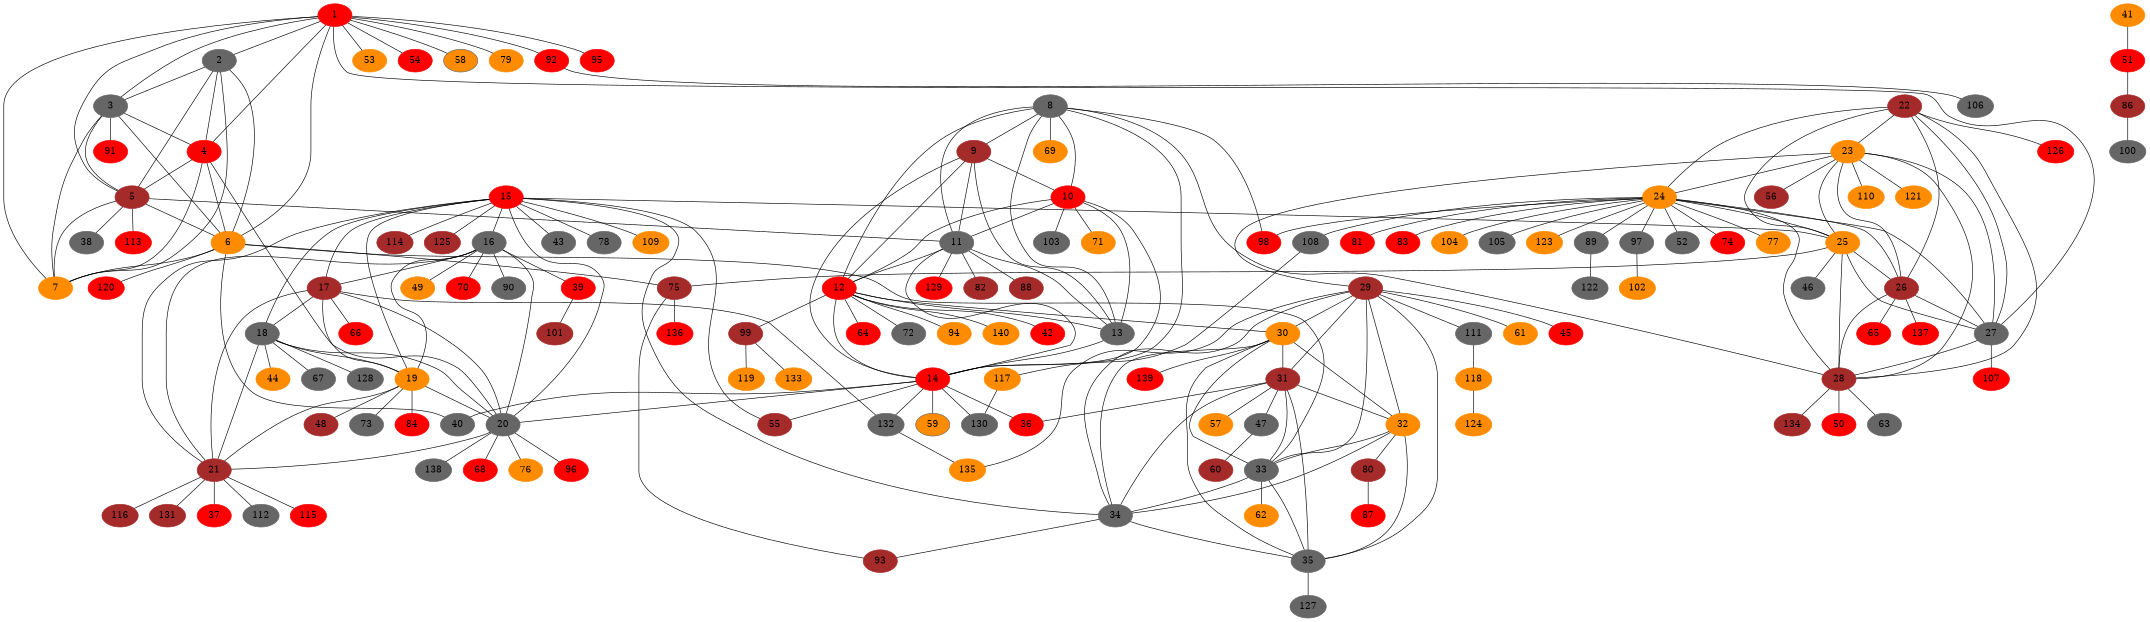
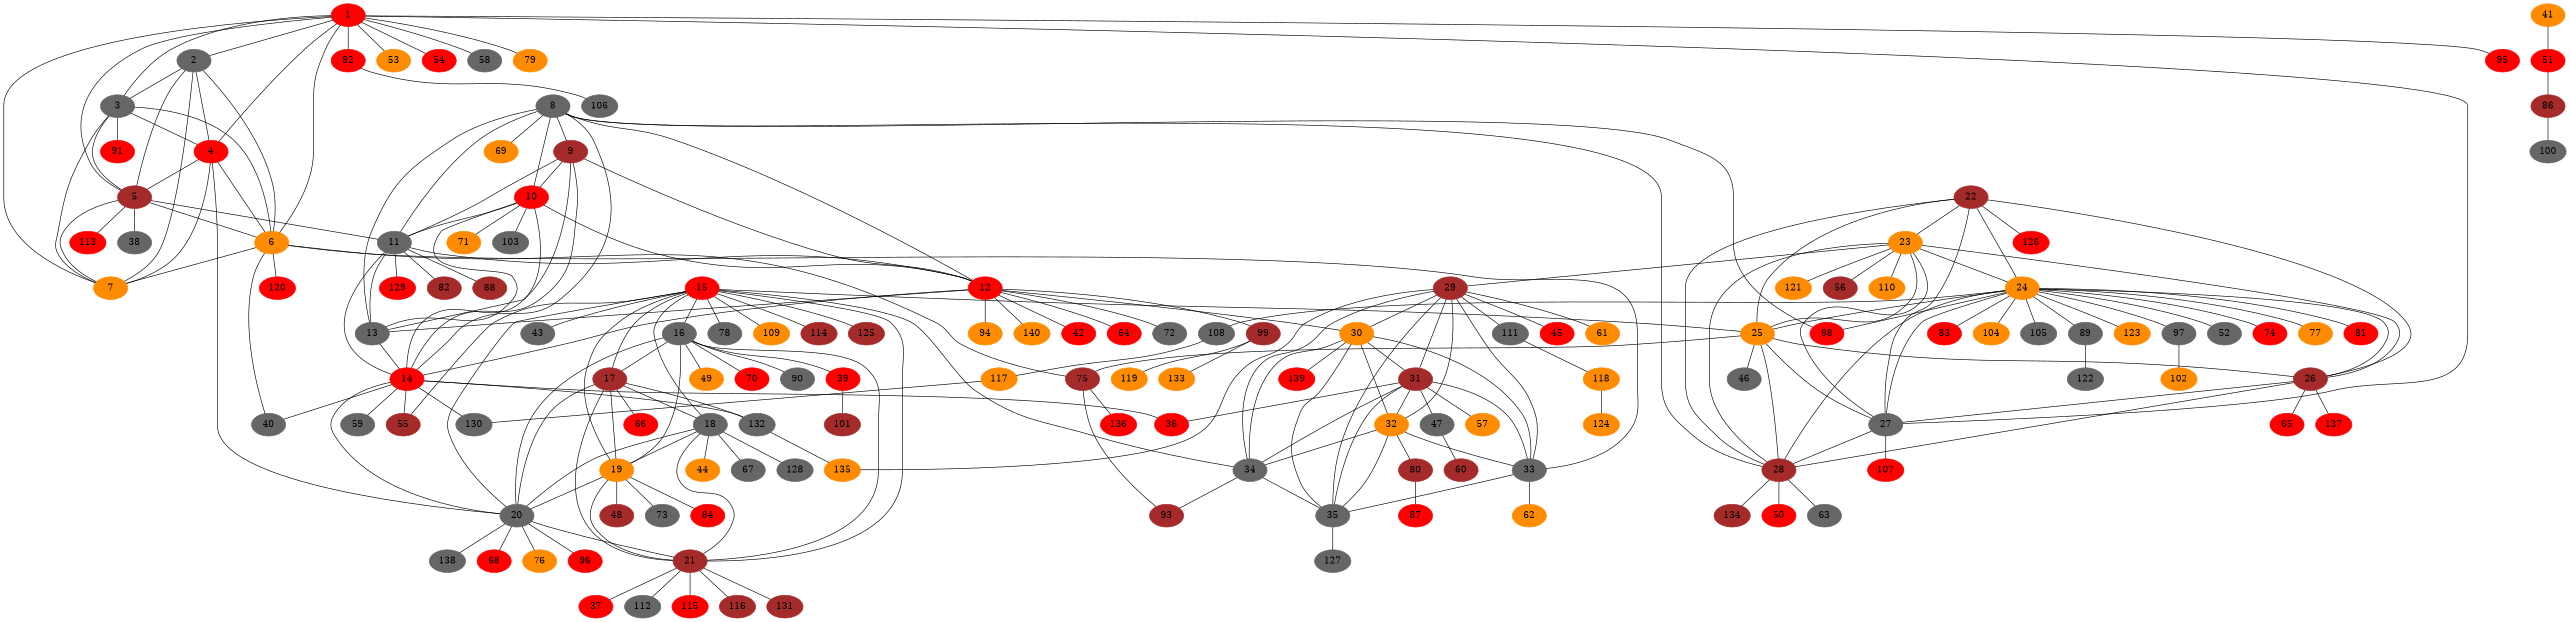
(461, 61) -> (485, 61)
(933, 425) -> (358, 425)
(1190, 497) -> none
